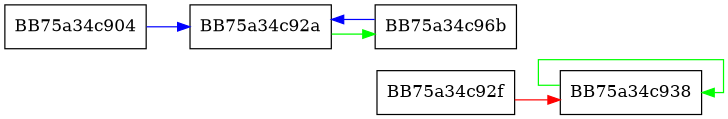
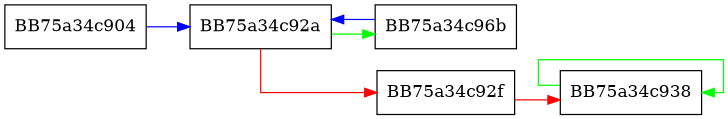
none -> (291, 93)
